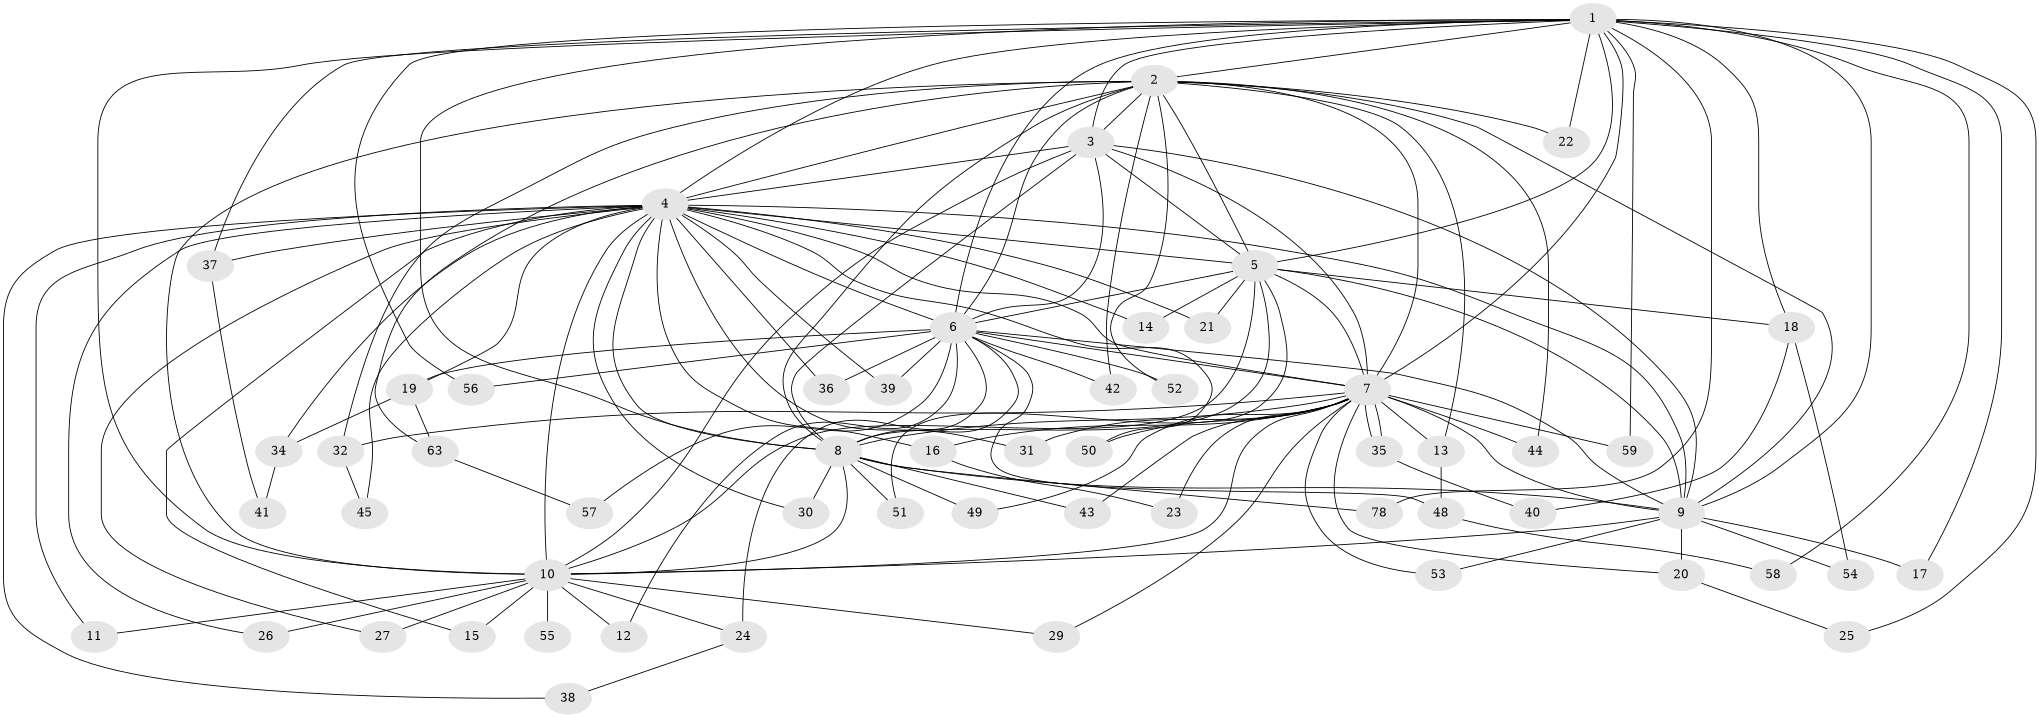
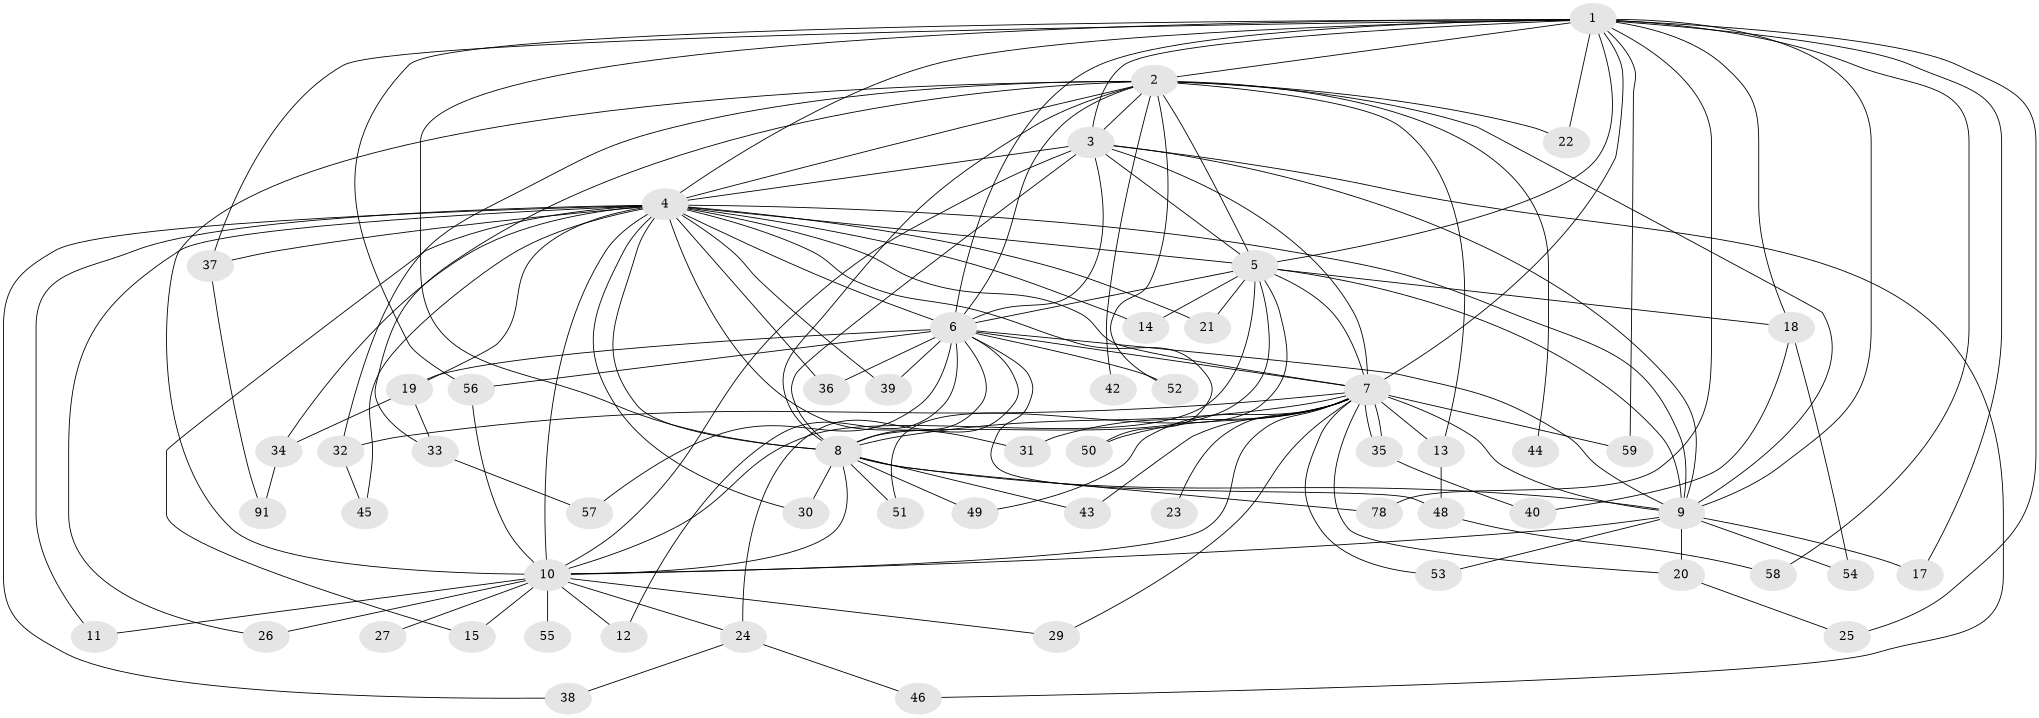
(327, 62) -> (490, 490)
(1398, 152) -> none
(183, 354) -> none
(1033, 359) -> none
(1456, 420) -> none
(435, 451) -> (435, 451)
(933, 451) -> none
(263, 513) -> (263, 513)
none -> (918, 699)
